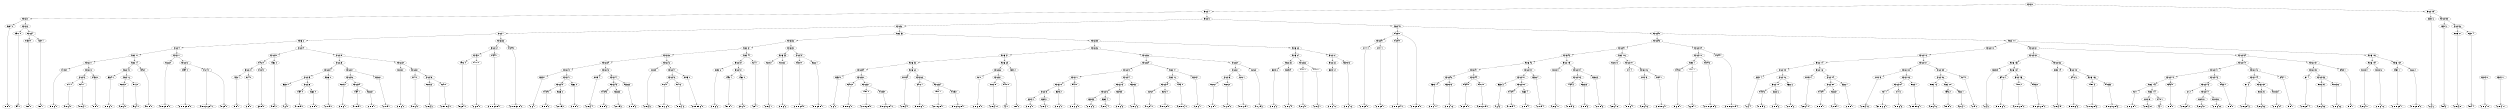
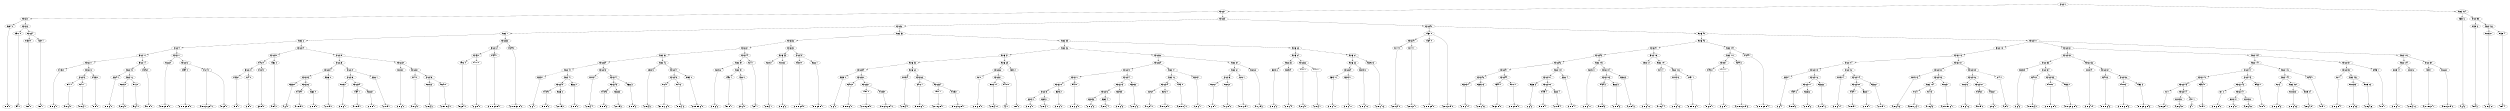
none -> (1348, 70)
